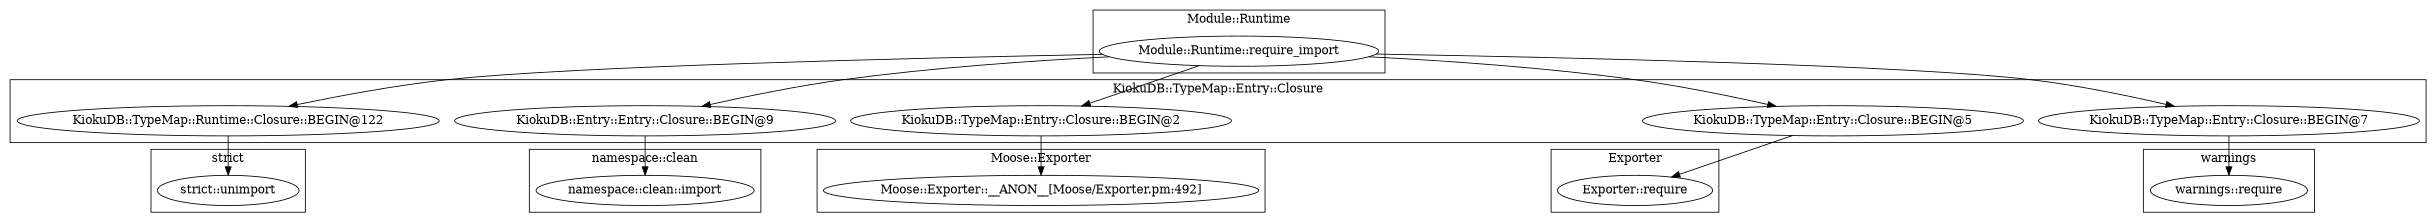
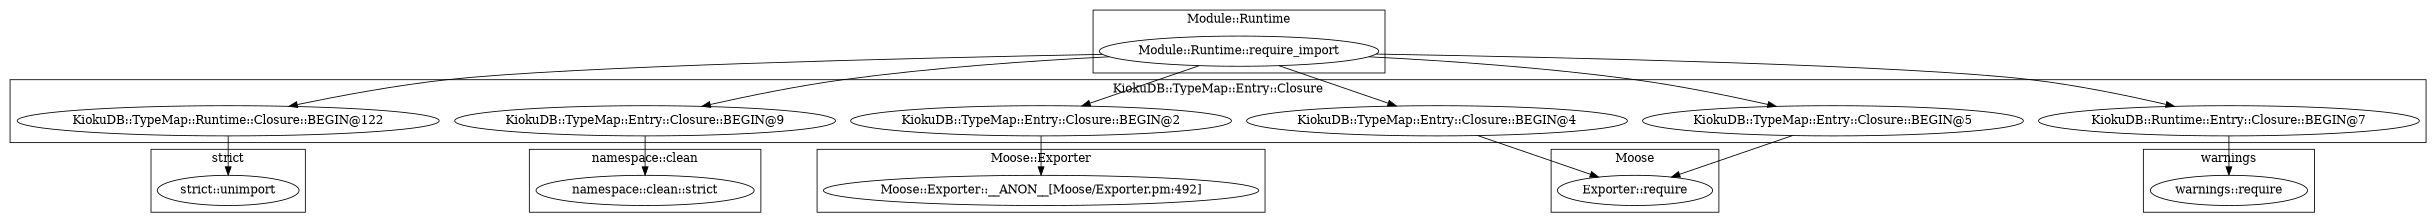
(645, 121) -> (645, 121)
none -> (1437, 121)
(2229, 121) -> (2229, 121)
(1635, 159) -> (1635, 159)
(645, 190) -> (645, 190)
